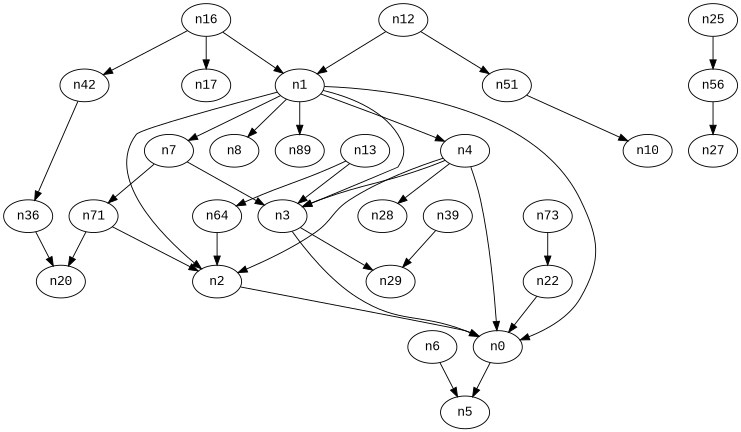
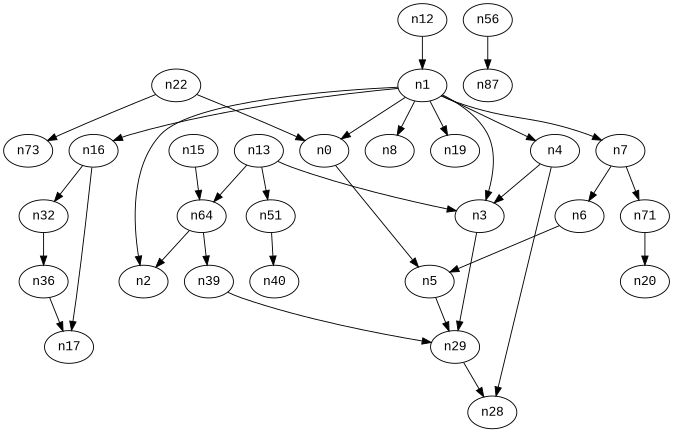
(713, 20) -> none
(249, 50) -> (259, 107)
(451, 50) -> (264, 179)
(84, 85) -> (44, 216)
none -> (193, 151)
(300, 151) -> (455, 151)
(648, 151) -> (274, 282)
(713, 151) -> (488, 85)
(222, 181) -> (602, 180)
(341, 207) -> none
(488, 243) -> none
none -> (205, 244)
(548, 244) -> (106, 115)
(42, 245) -> (55, 310)
(151, 247) -> none
(369, 304) -> none
(356, 309) -> none
none -> (441, 310)
none -> (471, 376)
